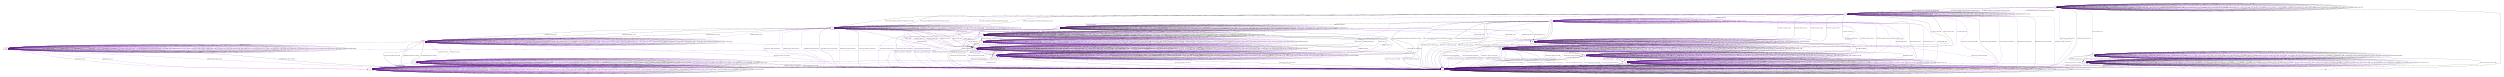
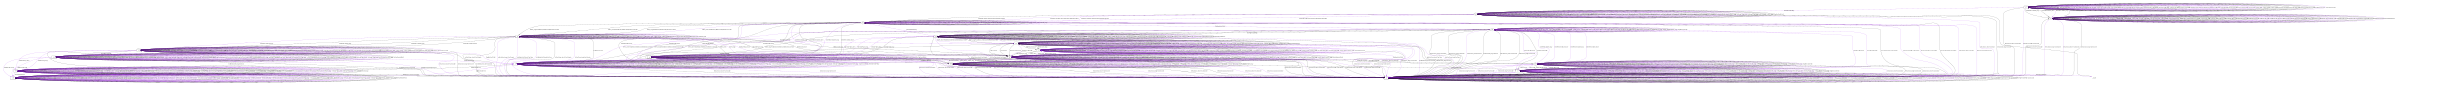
(2092, 15) -> (1751, 11)
(1409, 18) -> (899, 30)
(1542, 50) -> (1092, 59)
